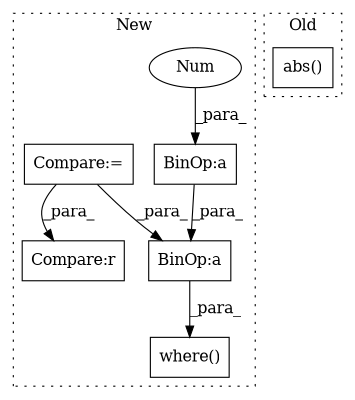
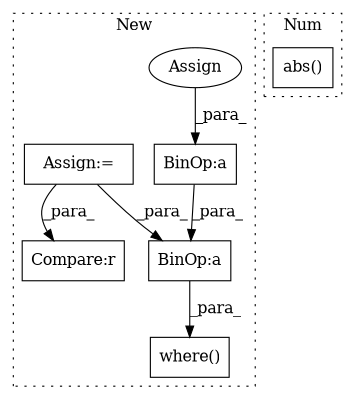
(303, 26) -> (303, 26)
(195, 68) -> (195, 68)
(79, 164) -> (79, 164)
